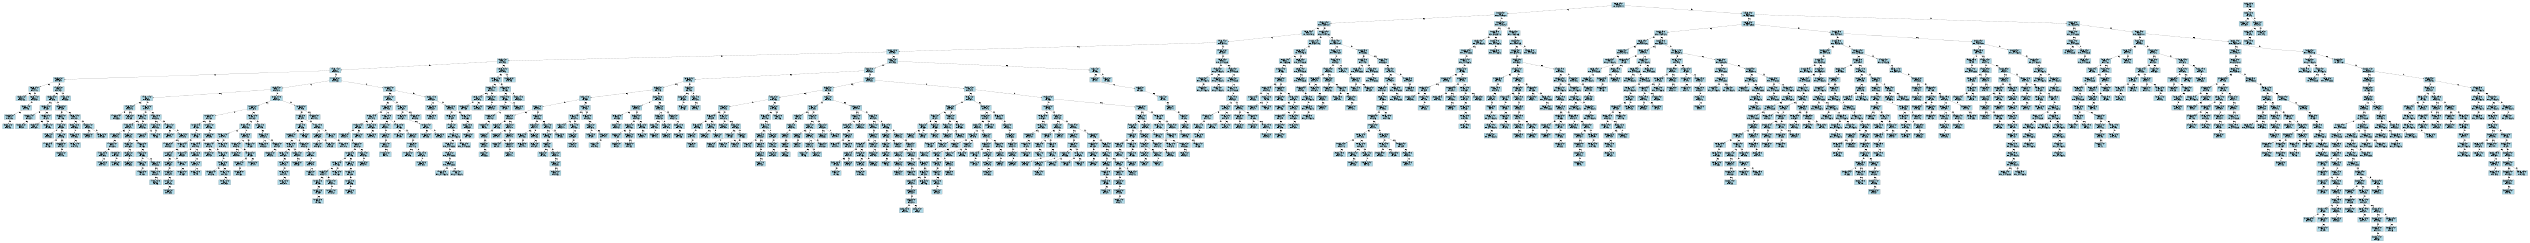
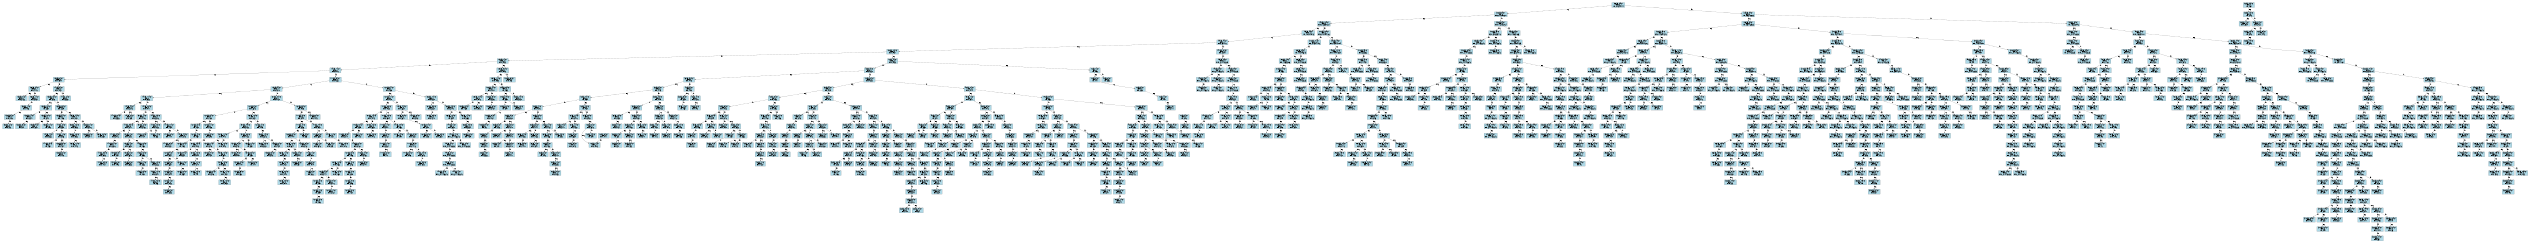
(1177, 112) -> none
(597, 131) -> (582, 136)
(1138, 131) -> (1145, 131)
(2419, 131) -> (2434, 131)
none -> (123, 149)
(2364, 196) -> none
